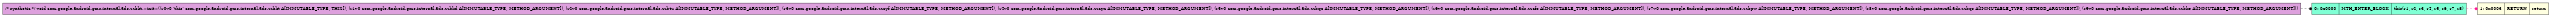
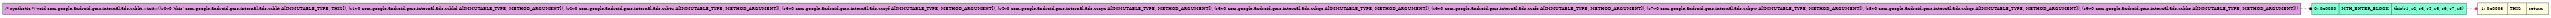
(2517, 9) -> (2516, 9)
